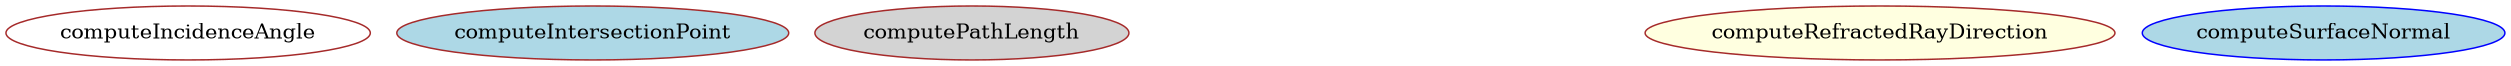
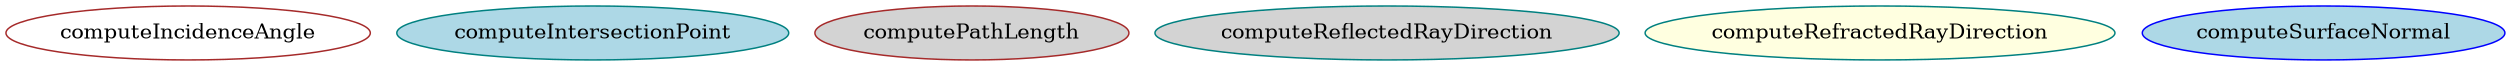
(593, 33) -> (593, 33)
none -> (1387, 33)
(1880, 33) -> (1880, 33)
